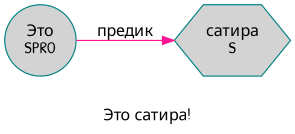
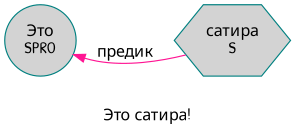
(119, 40) -> (135, 63)
